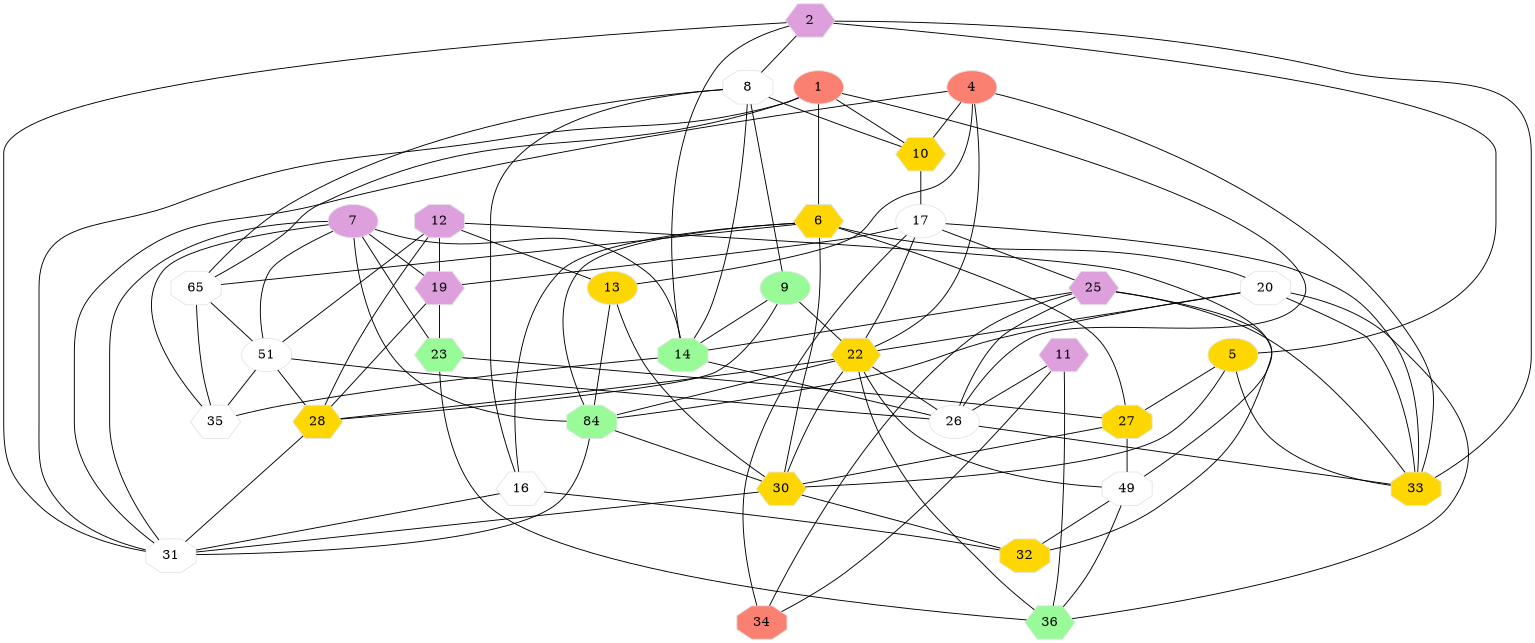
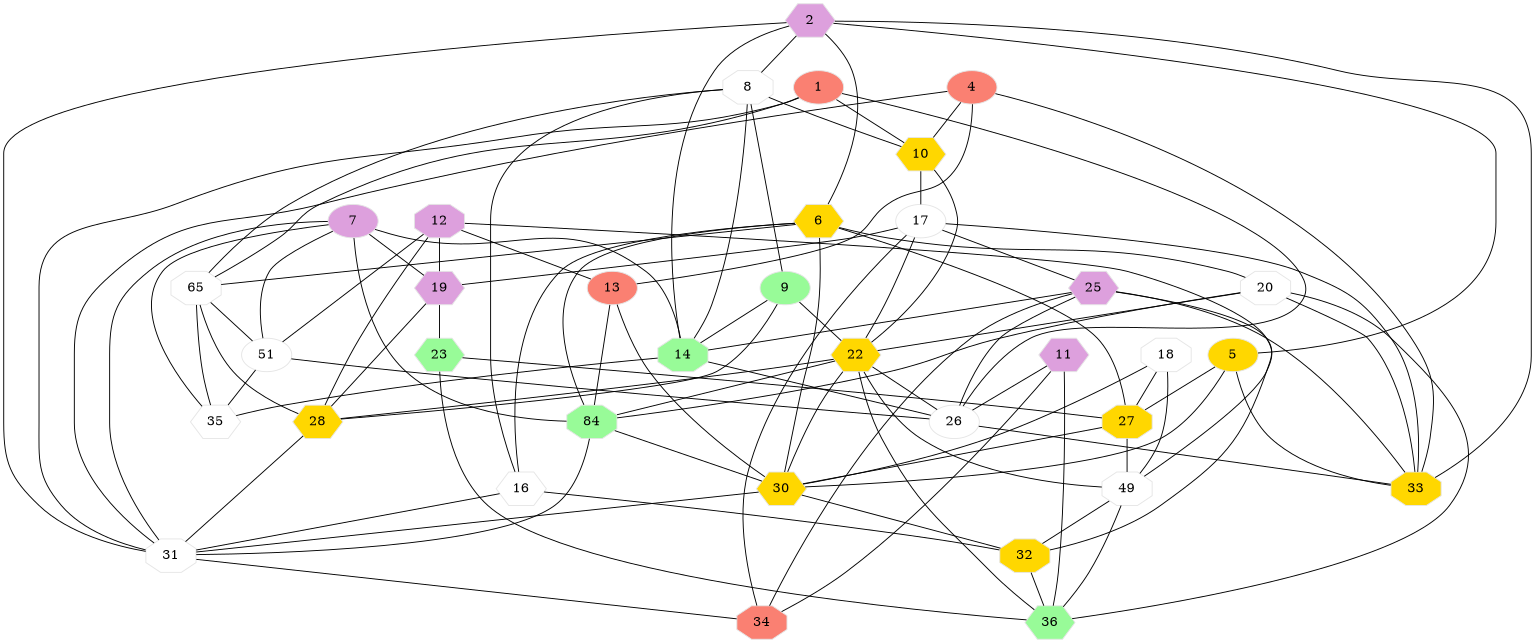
(819, 154) -> (856, 121)
(972, 232) -> (939, 270)
(612, 288) -> (612, 288)
(398, 293) -> none
none -> (1166, 355)
(292, 387) -> (234, 373)
none -> (466, 589)
none -> (1037, 589)
